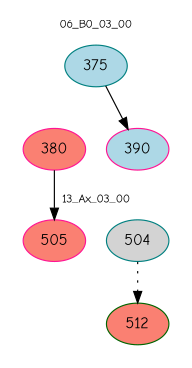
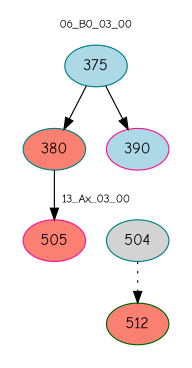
none -> (78, 102)
(54, 149) -> (54, 149)
